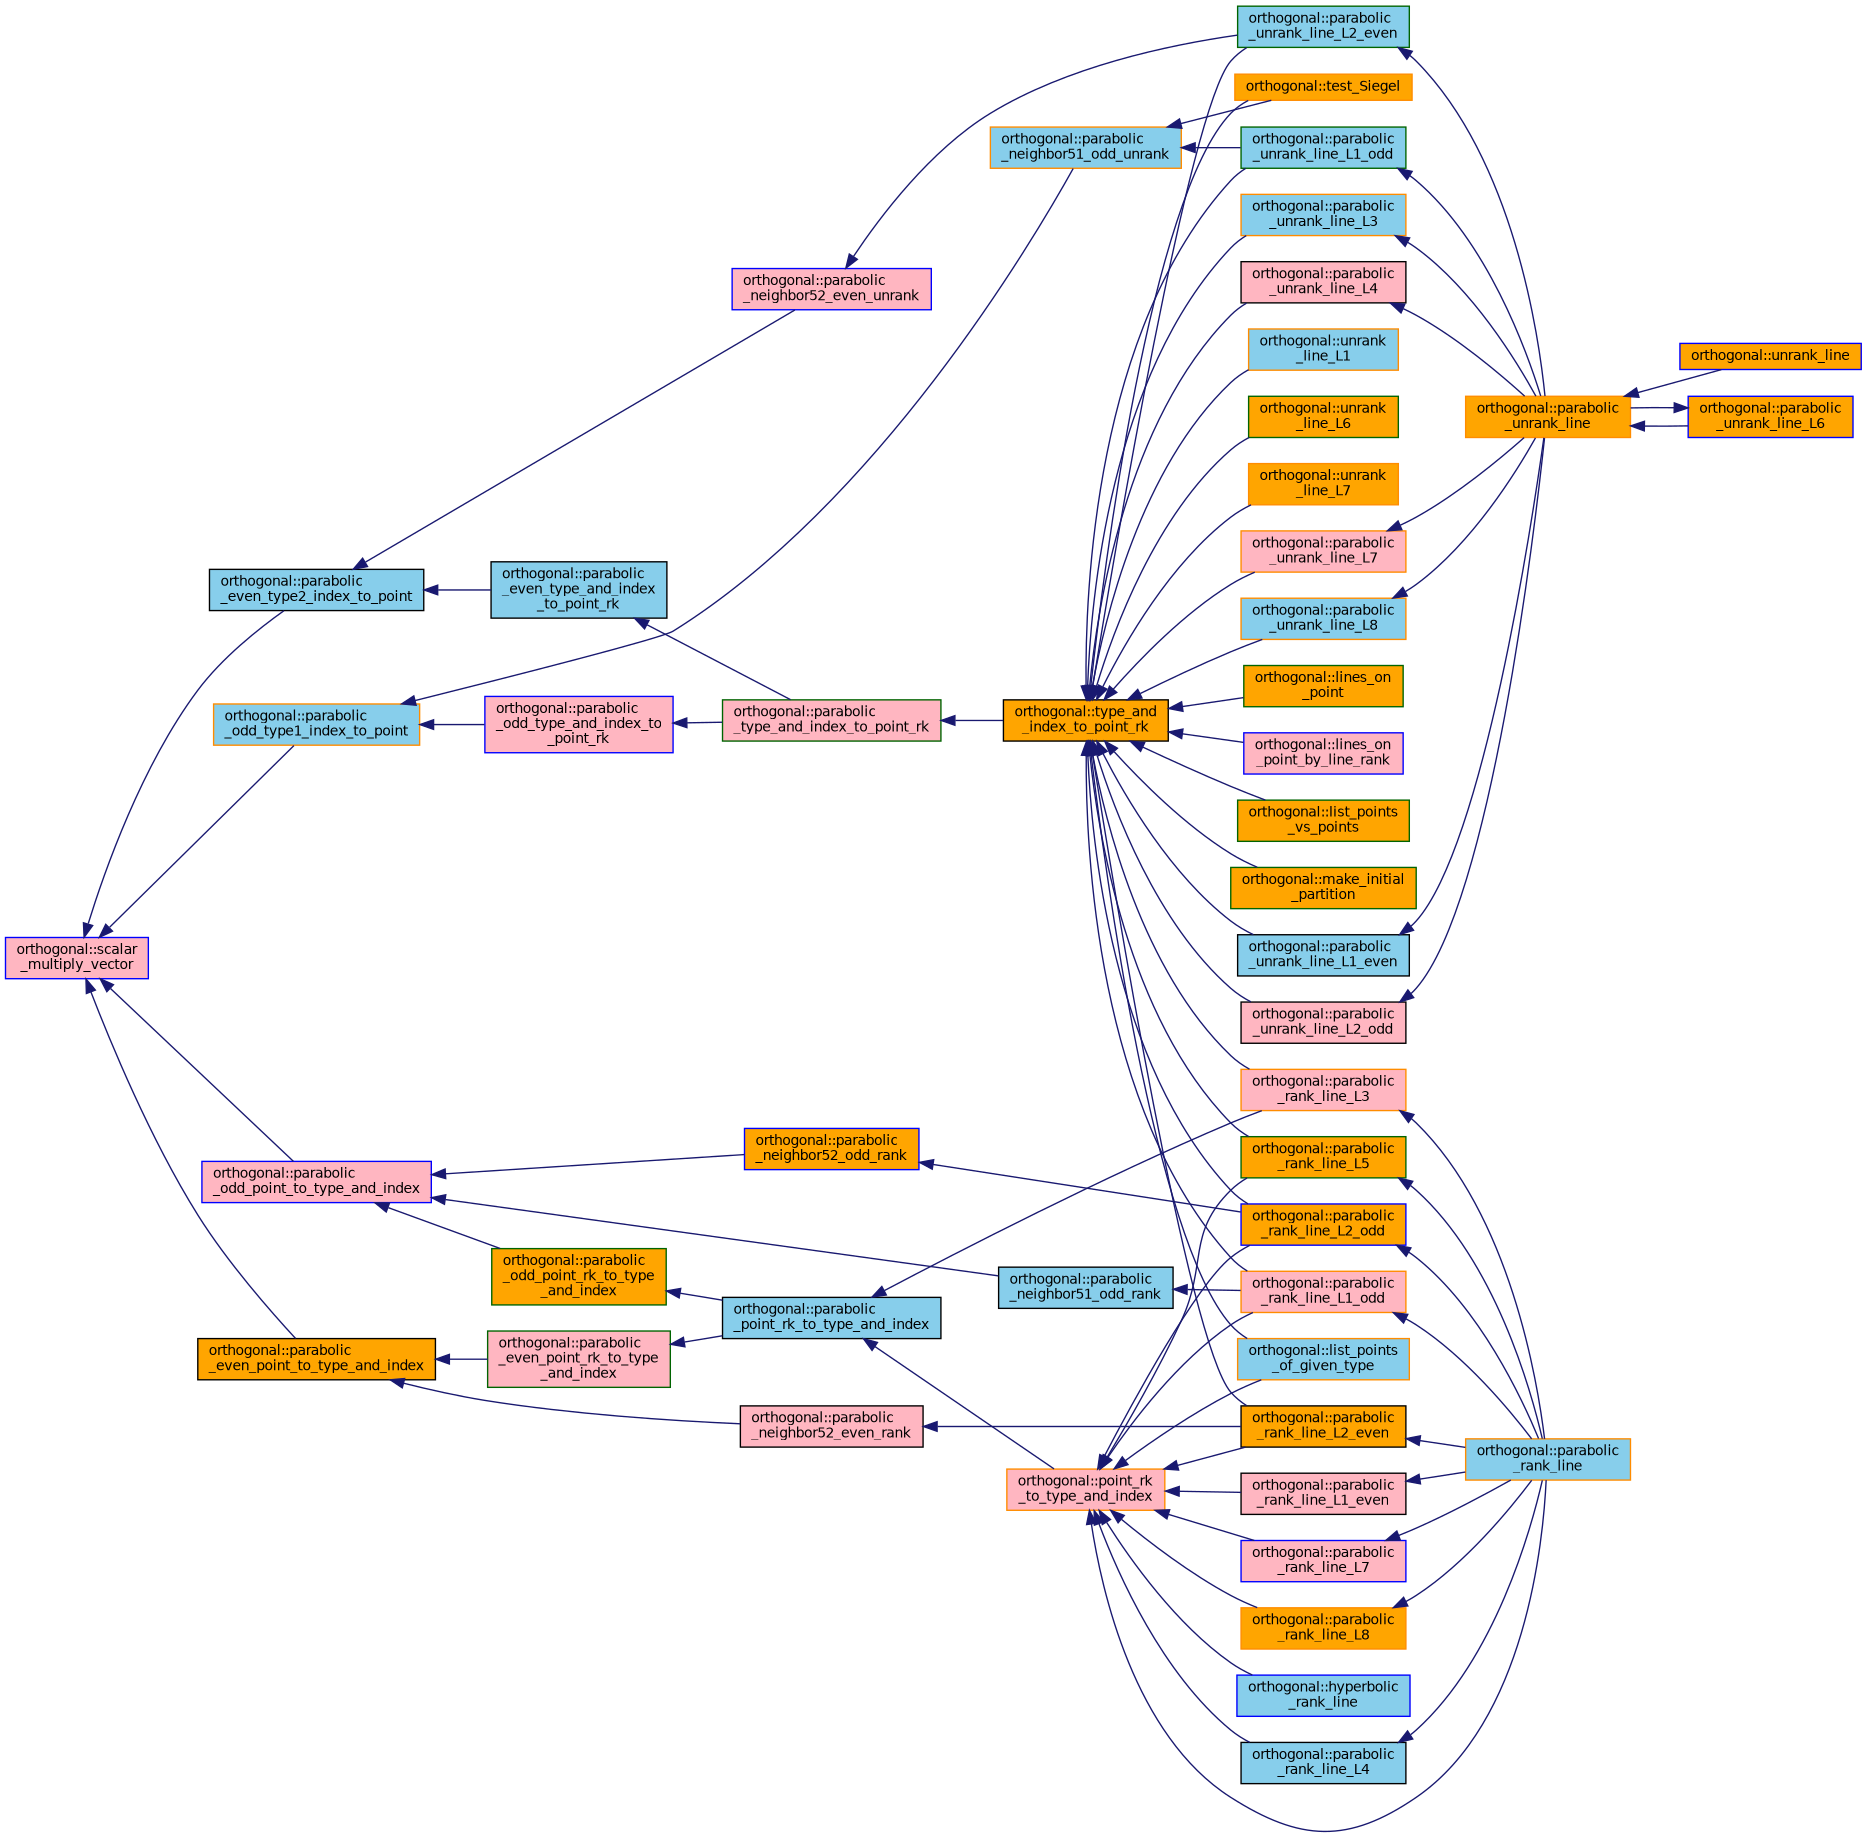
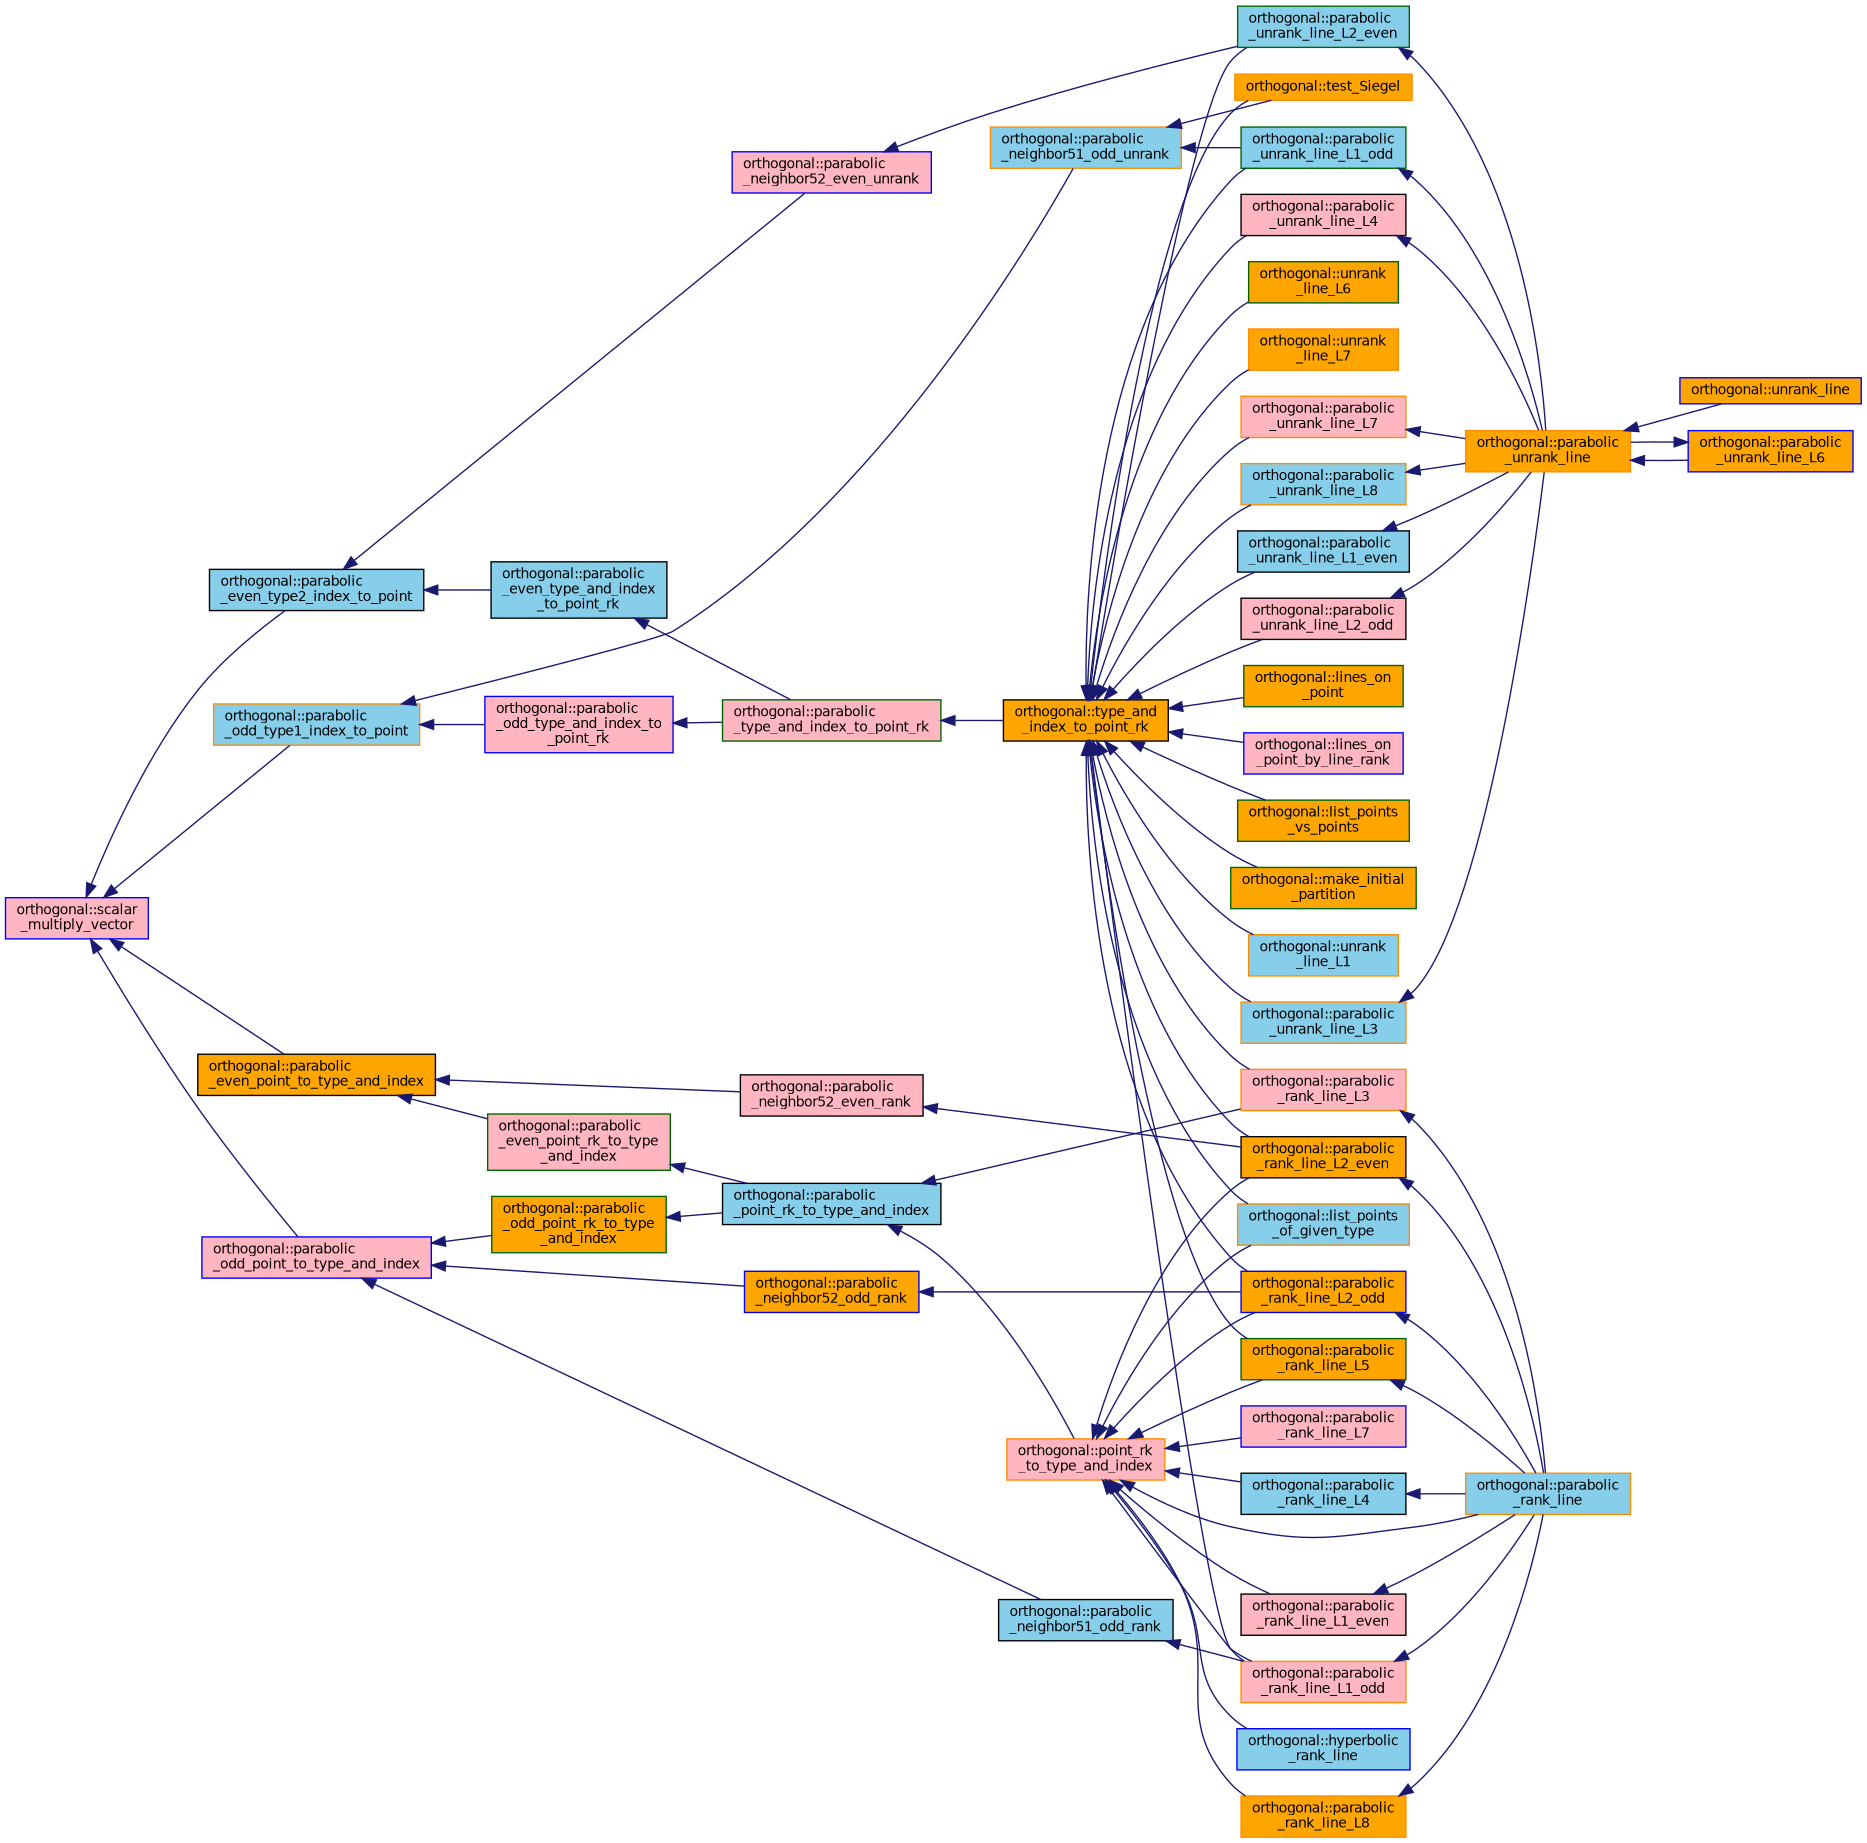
(1456, 1509) -> none
